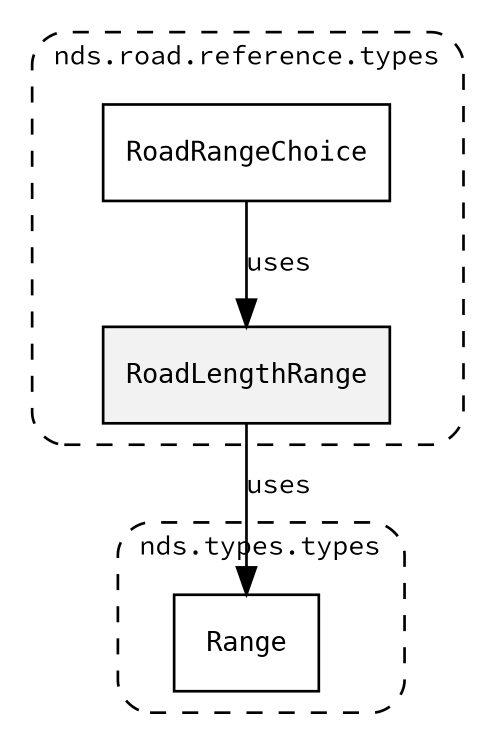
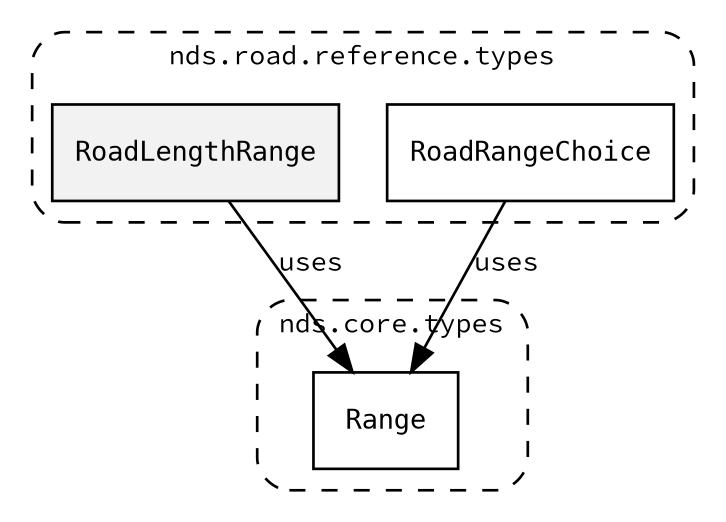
(246, 250) -> (465, 274)
(261, 548) -> (392, 326)
